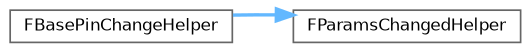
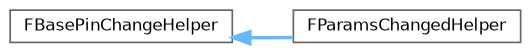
(254, 15) -> (272, 38)
